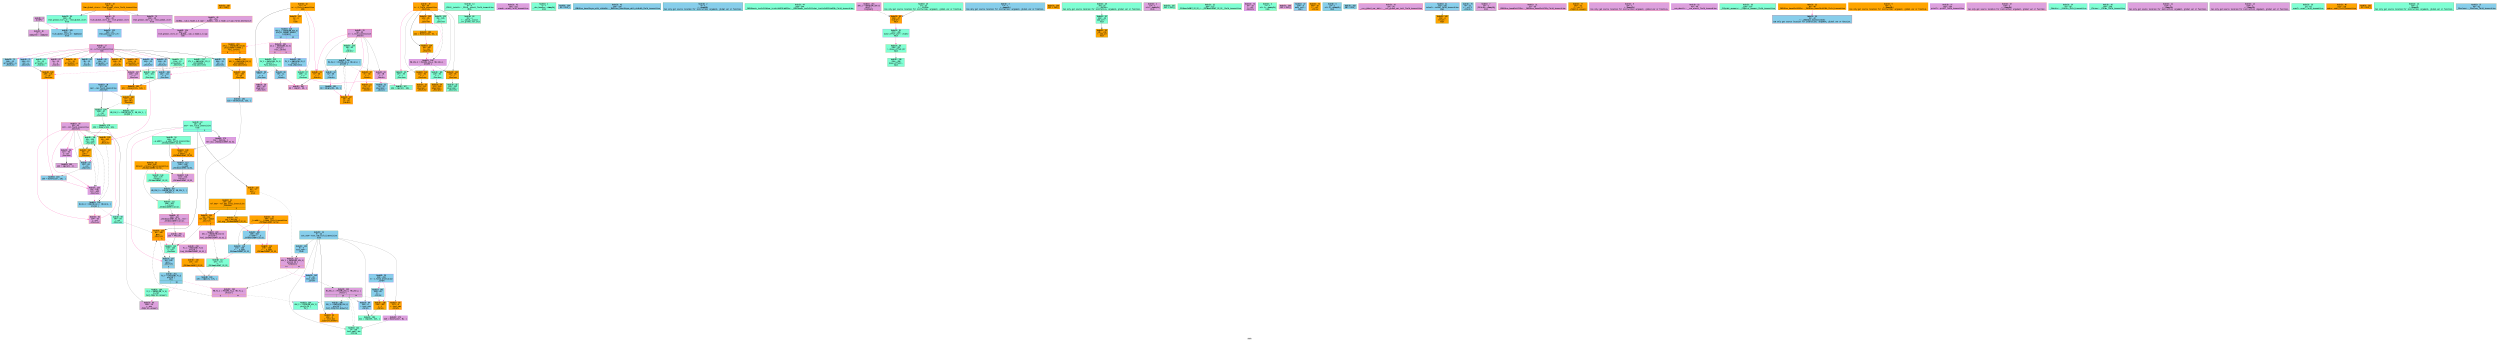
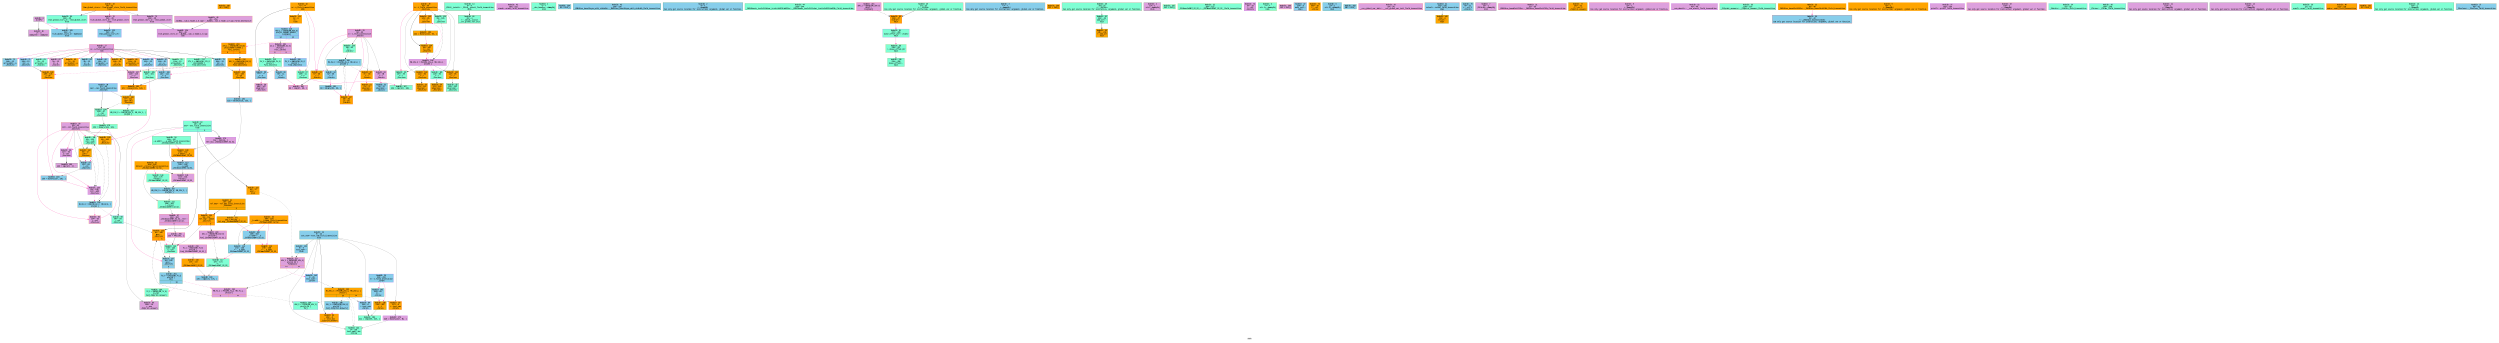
(343, 293) -> (343, 293)
